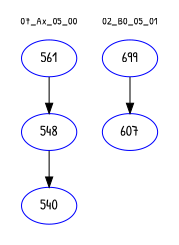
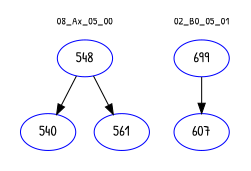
(49, 22) -> (85, 22)
(49, 90) -> (101, 91)
